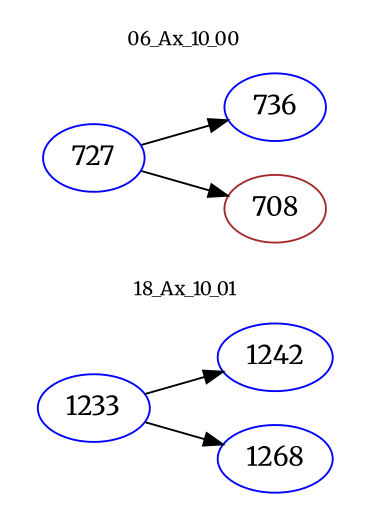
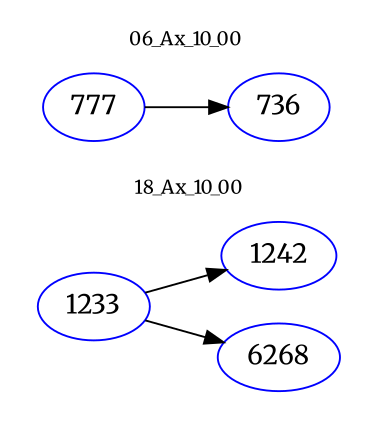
(94, 158) -> (94, 107)
(275, 209) -> none
(185, 291) -> (189, 189)
(275, 459) -> (279, 357)
